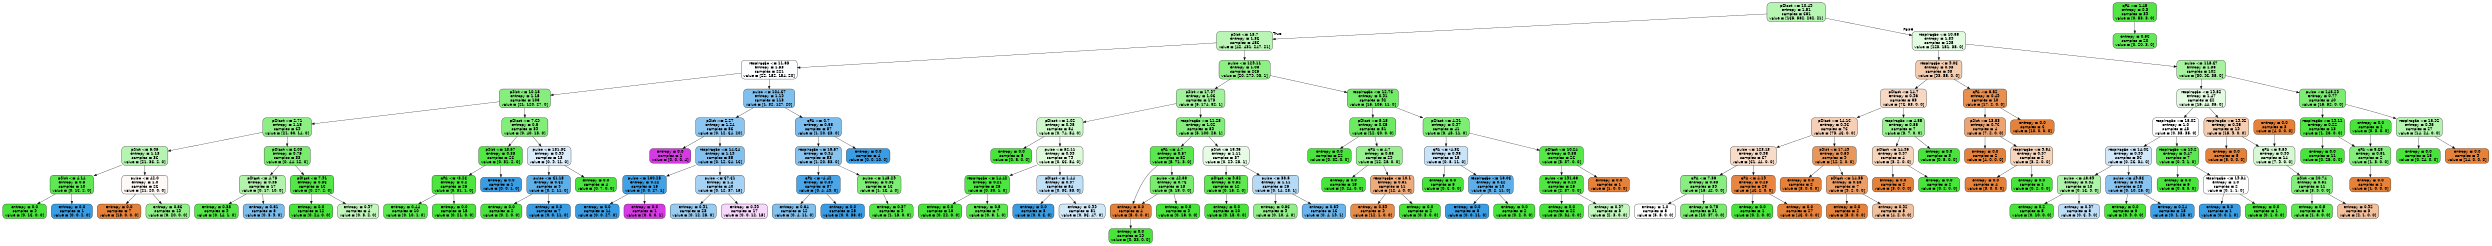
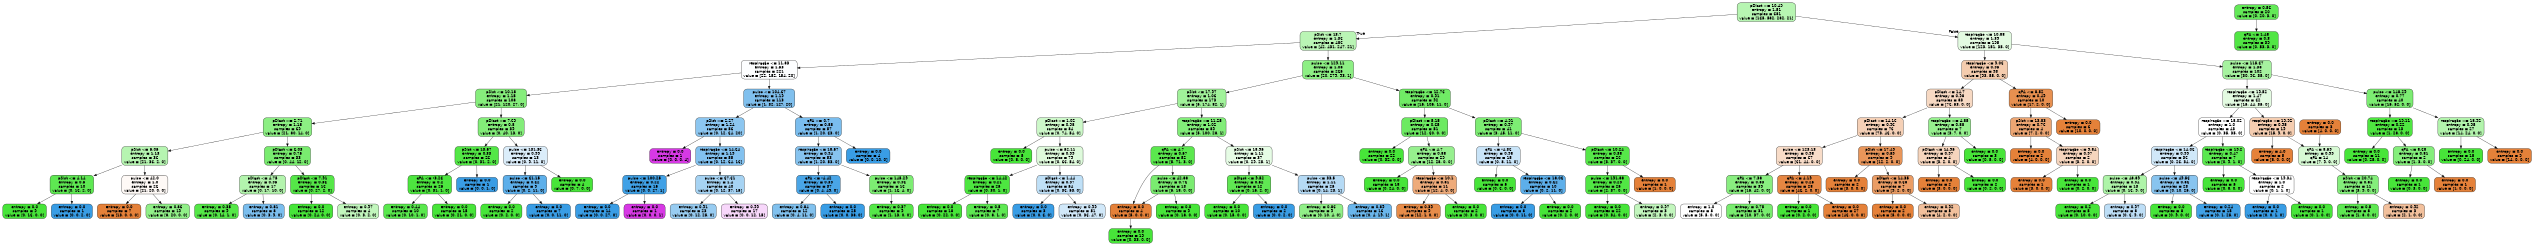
(2135, 26) -> (2256, 24)
(2370, 139) -> (2411, 170)
(2226, 156) -> (2272, 156)
(2274, 156) -> (2319, 156)
(1986, 185) -> (2031, 185)
none -> (1274, 211)
